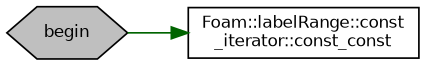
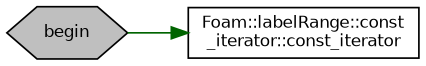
(304, 33) -> (304, 33)
